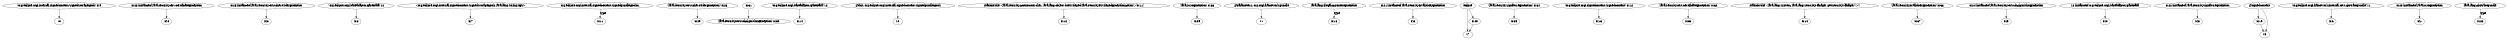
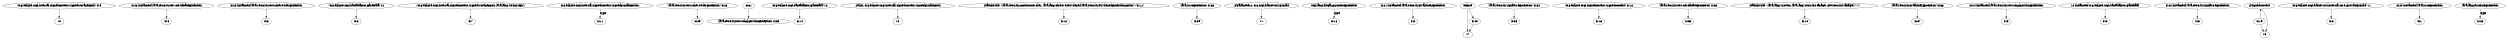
(1334, 6) -> (1334, 6)
(2331, 6) -> (2331, 6)
(2480, 6) -> (2480, 6)
(2258, 13) -> (2261, 15)
